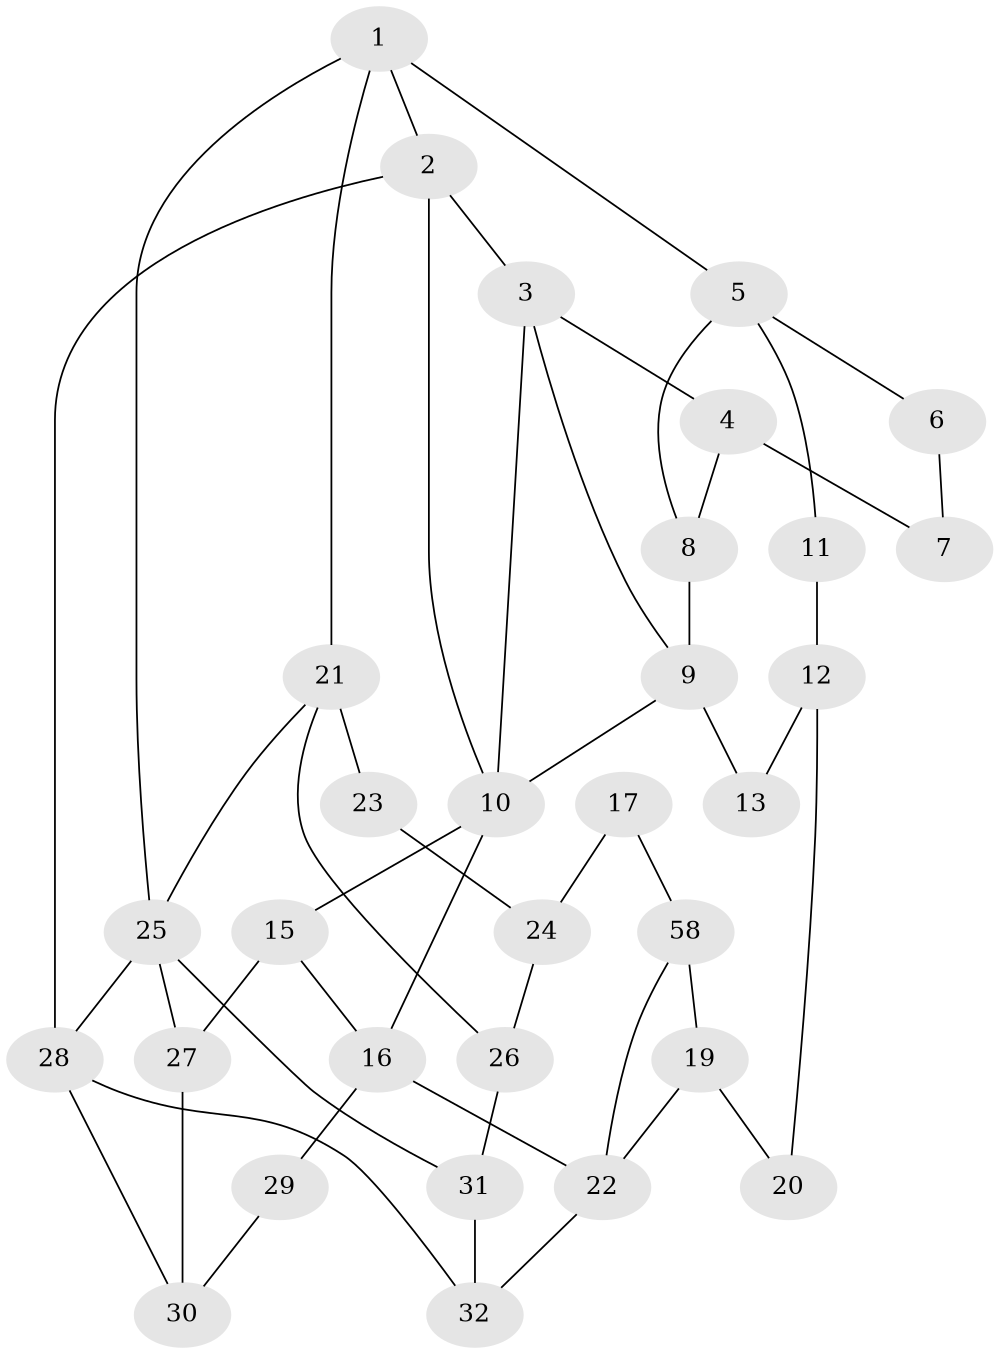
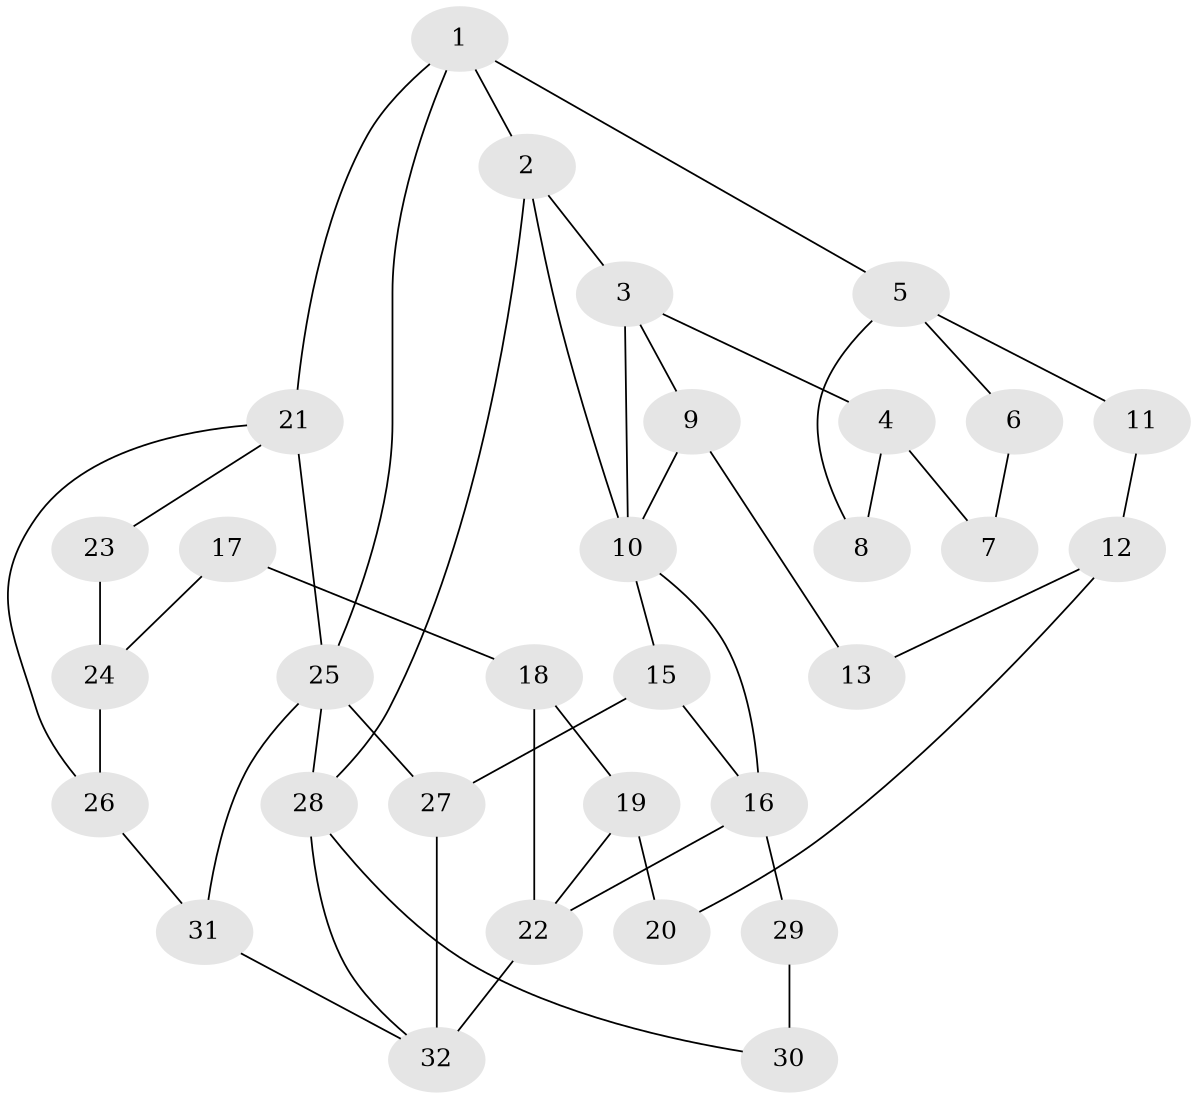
(689, 613) -> none
(686, 932) -> (534, 677)
(183, 1187) -> (437, 927)
